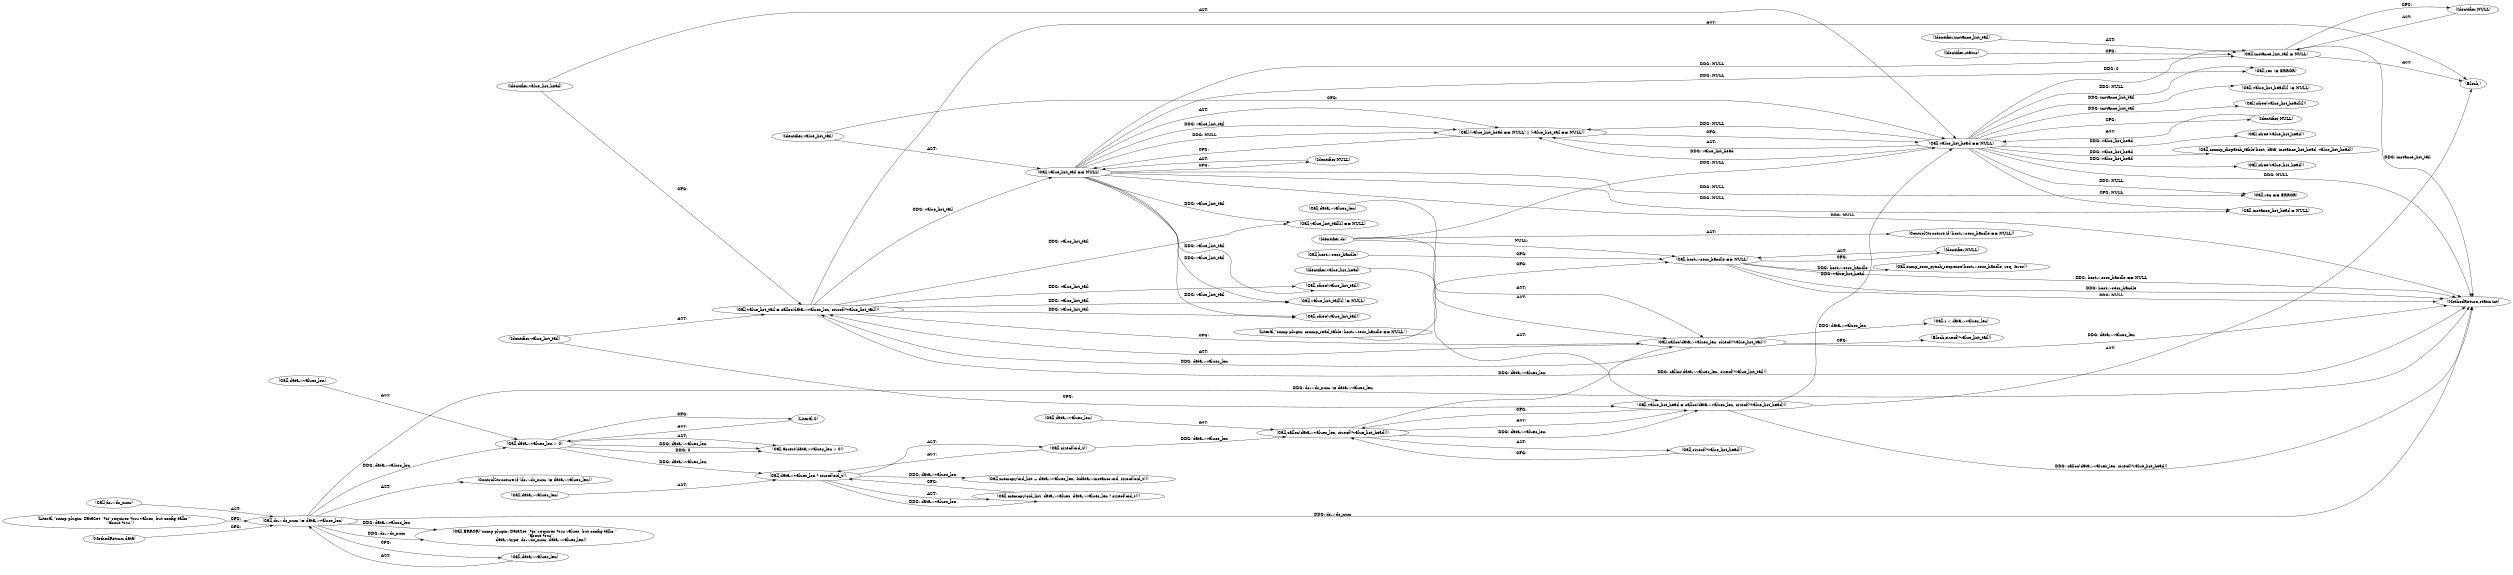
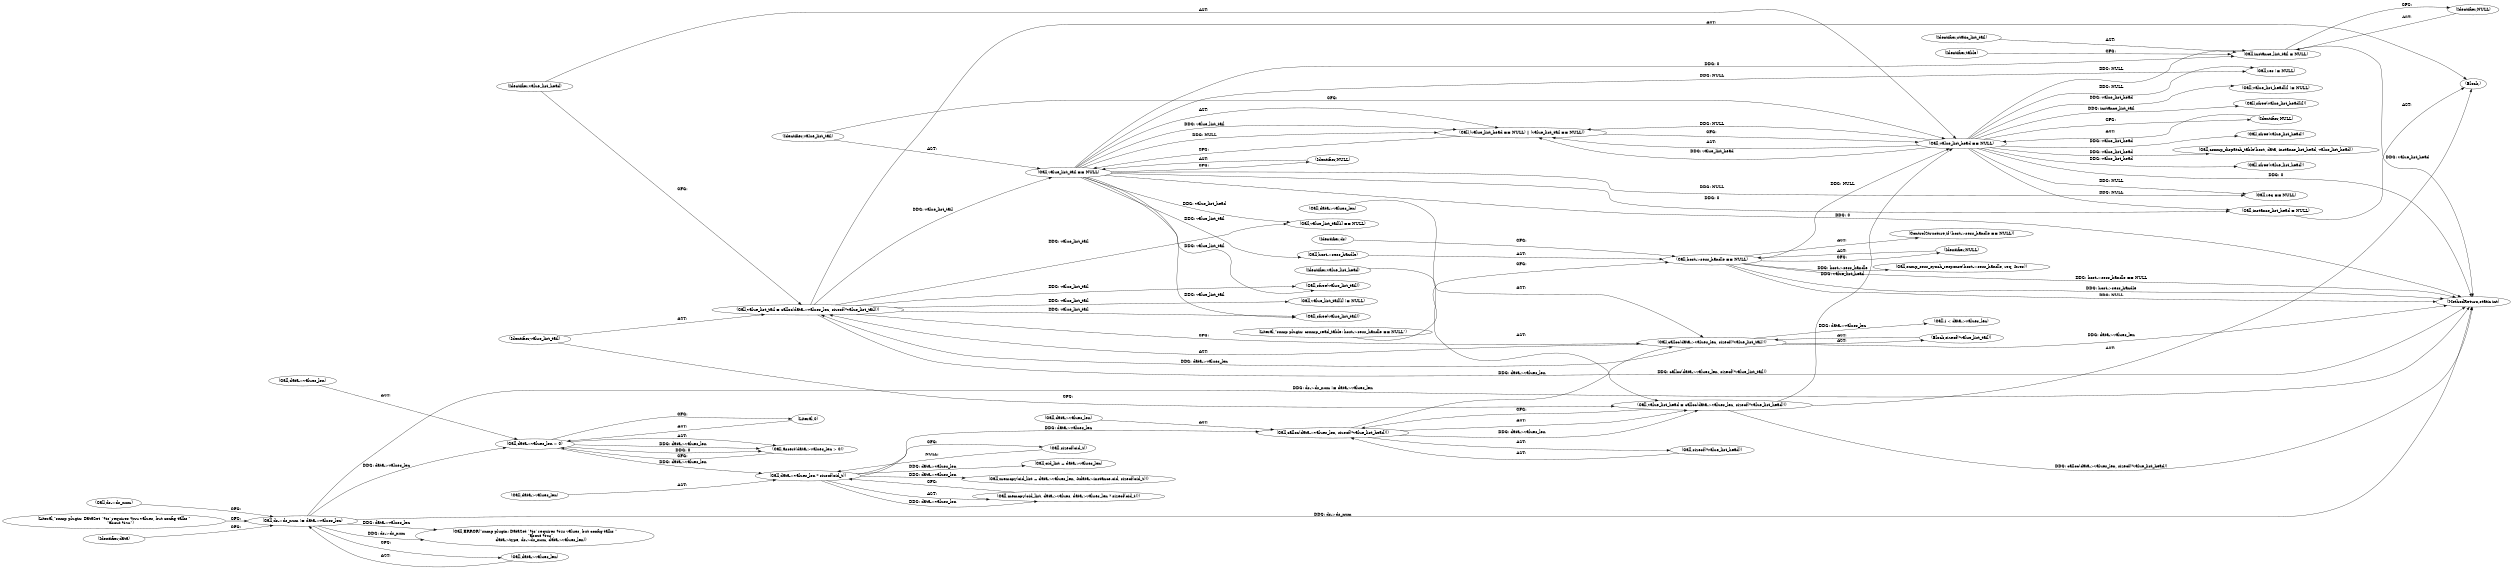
(1961, 38) -> (1961, 38)
(1961, 53) -> (1961, 53)
(1712, 64) -> (1712, 64)
(2388, 65) -> (2382, 172)
(2111, 69) -> (2111, 69)
(2276, 71) -> (2276, 71)
(2111, 98) -> (2111, 98)
(2408, 158) -> (2408, 158)
(2276, 175) -> (2276, 175)
(1640, 179) -> (1839, 199)
(2111, 193) -> (2111, 193)
(2276, 195) -> (2276, 195)
(1712, 198) -> (1712, 198)
(1204, 204) -> (1204, 204)
(1843, 215) -> (1843, 215)
(1620, 236) -> (1830, 246)
(1522, 241) -> (1522, 241)
(1522, 254) -> (1522, 254)
(1183, 263) -> (1188, 224)
(1483, 314) -> (1848, 338)
(1843, 341) -> (1843, 341)
(933, 442) -> (933, 442)
(1189, 443) -> (1048, 431)
(1522, 453) -> (1522, 453)
(933, 455) -> (933, 455)
none -> (669, 459)
none -> (1069, 464)
(535, 480) -> none
(237, 509) -> (237, 509)
(114, 539) -> (114, 539)
